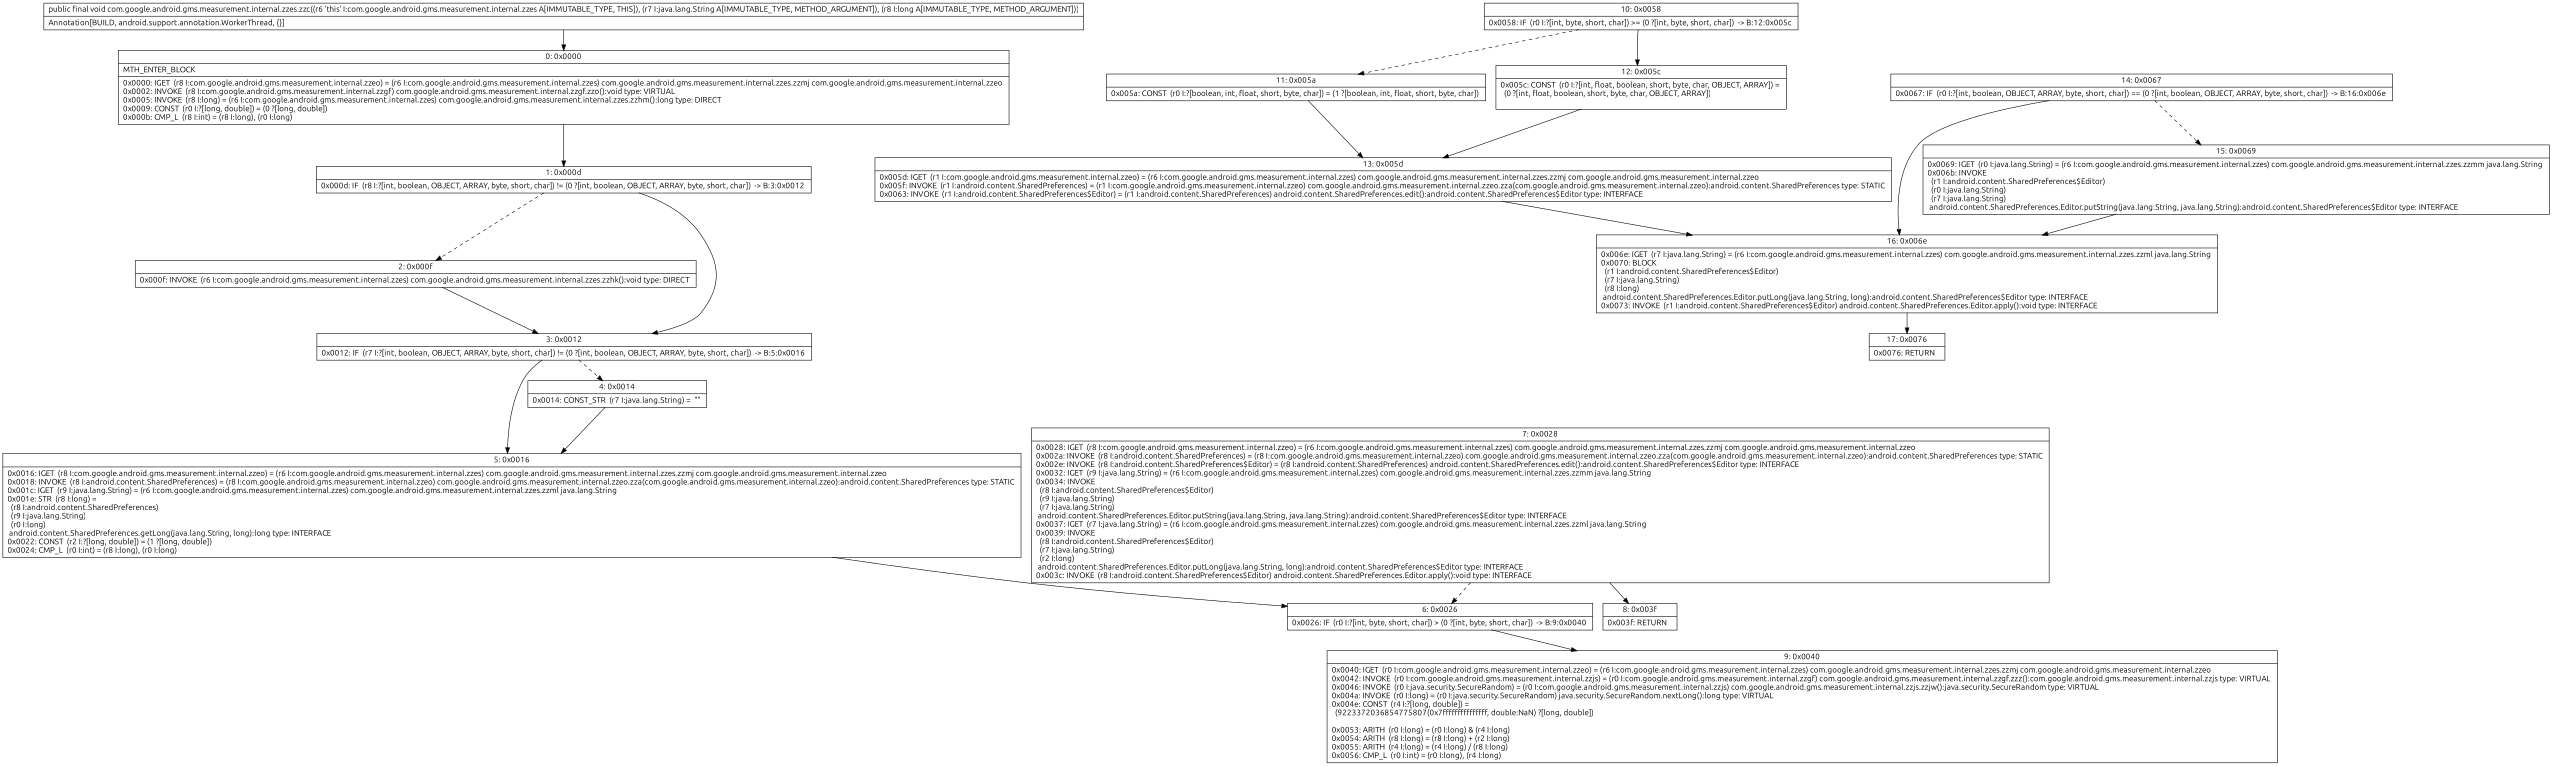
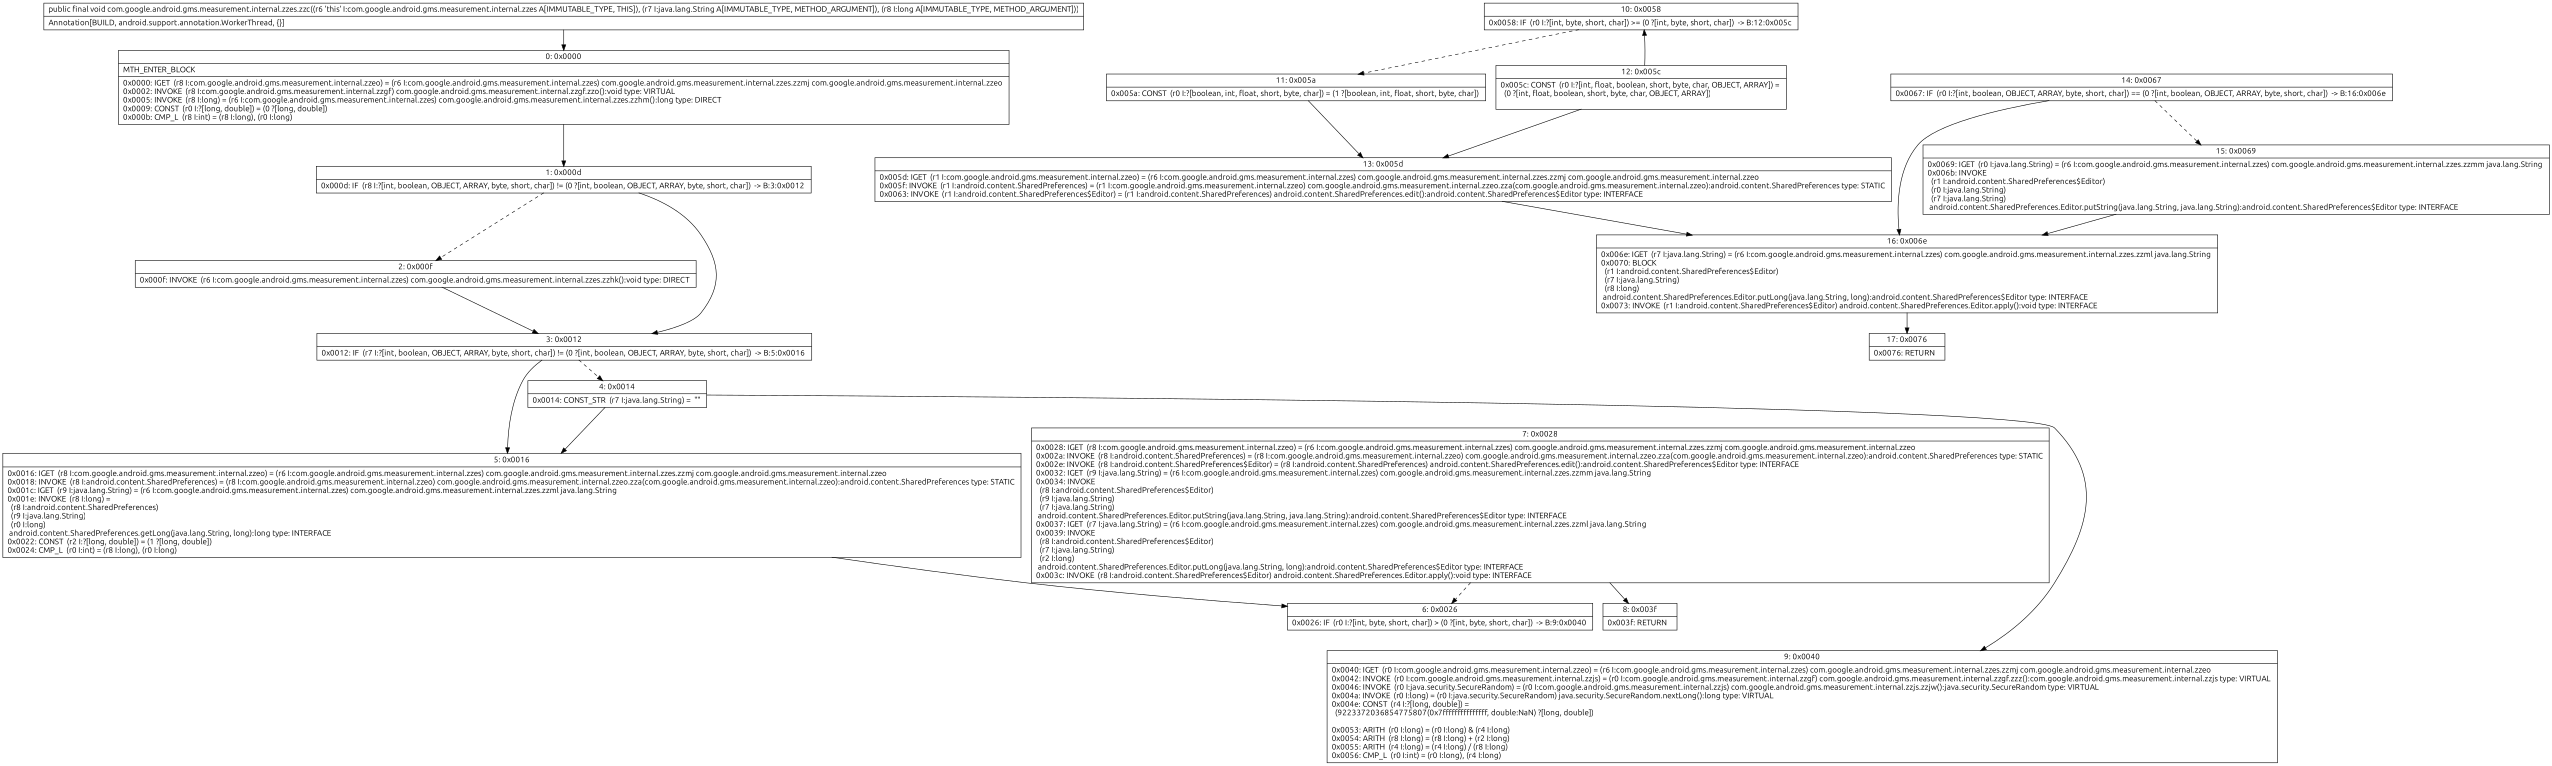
(1637, 45) -> (1645, 51)
(53, 499) -> (60, 499)
(1531, 640) -> (1514, 404)
